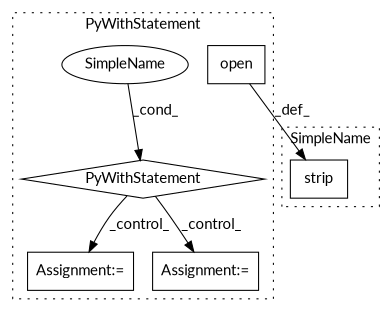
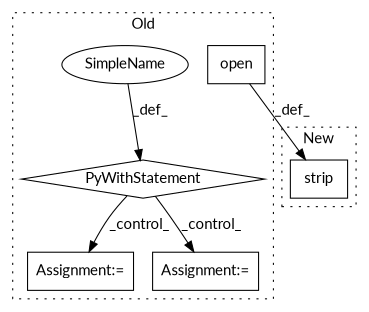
(143, 25) -> (143, 25)
(156, 111) -> (150, 111)
(331, 139) -> (319, 139)
